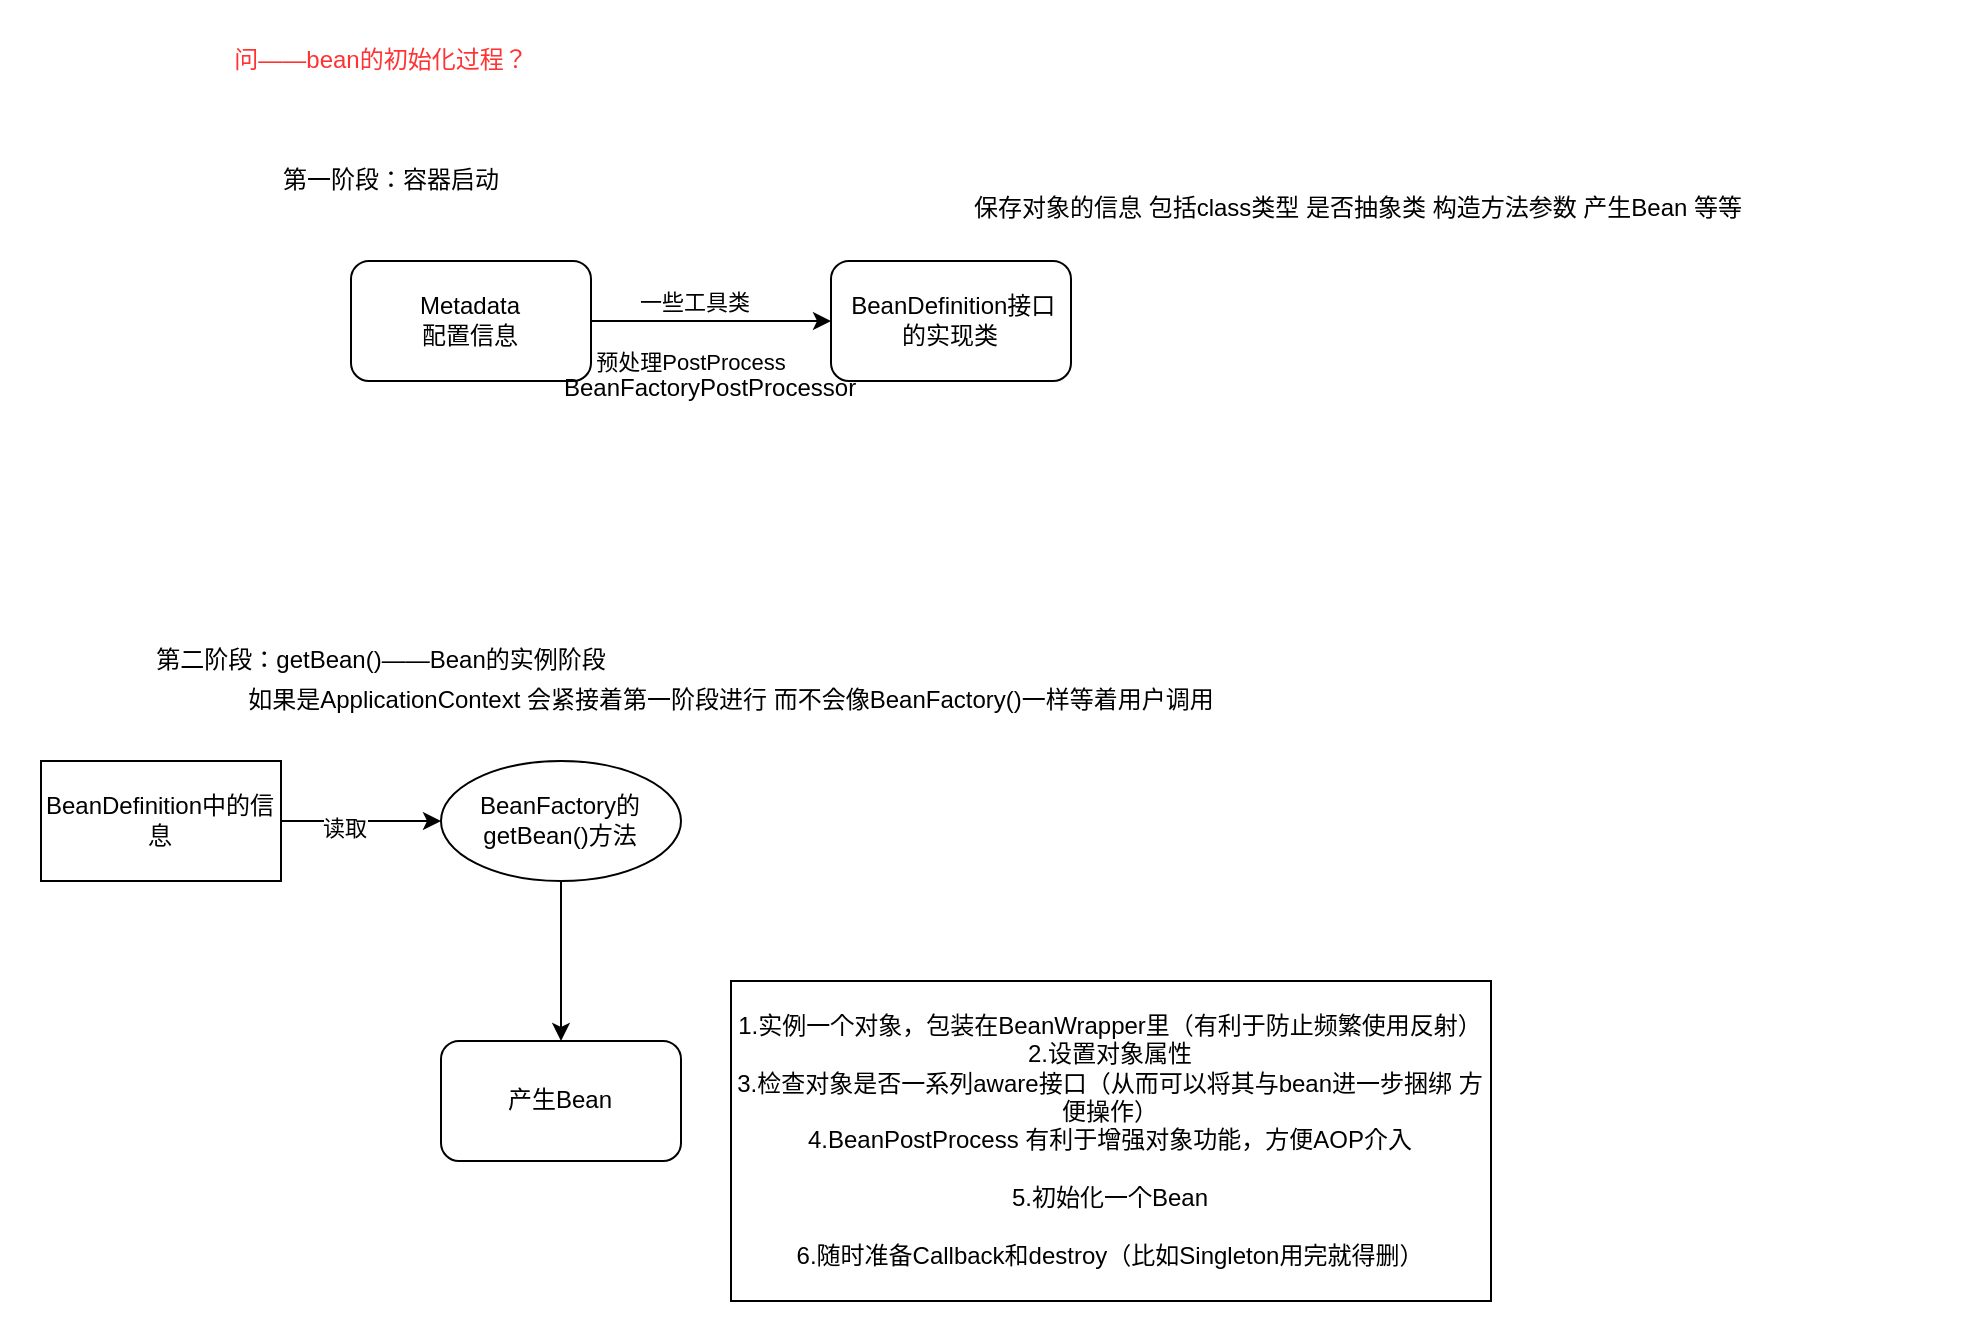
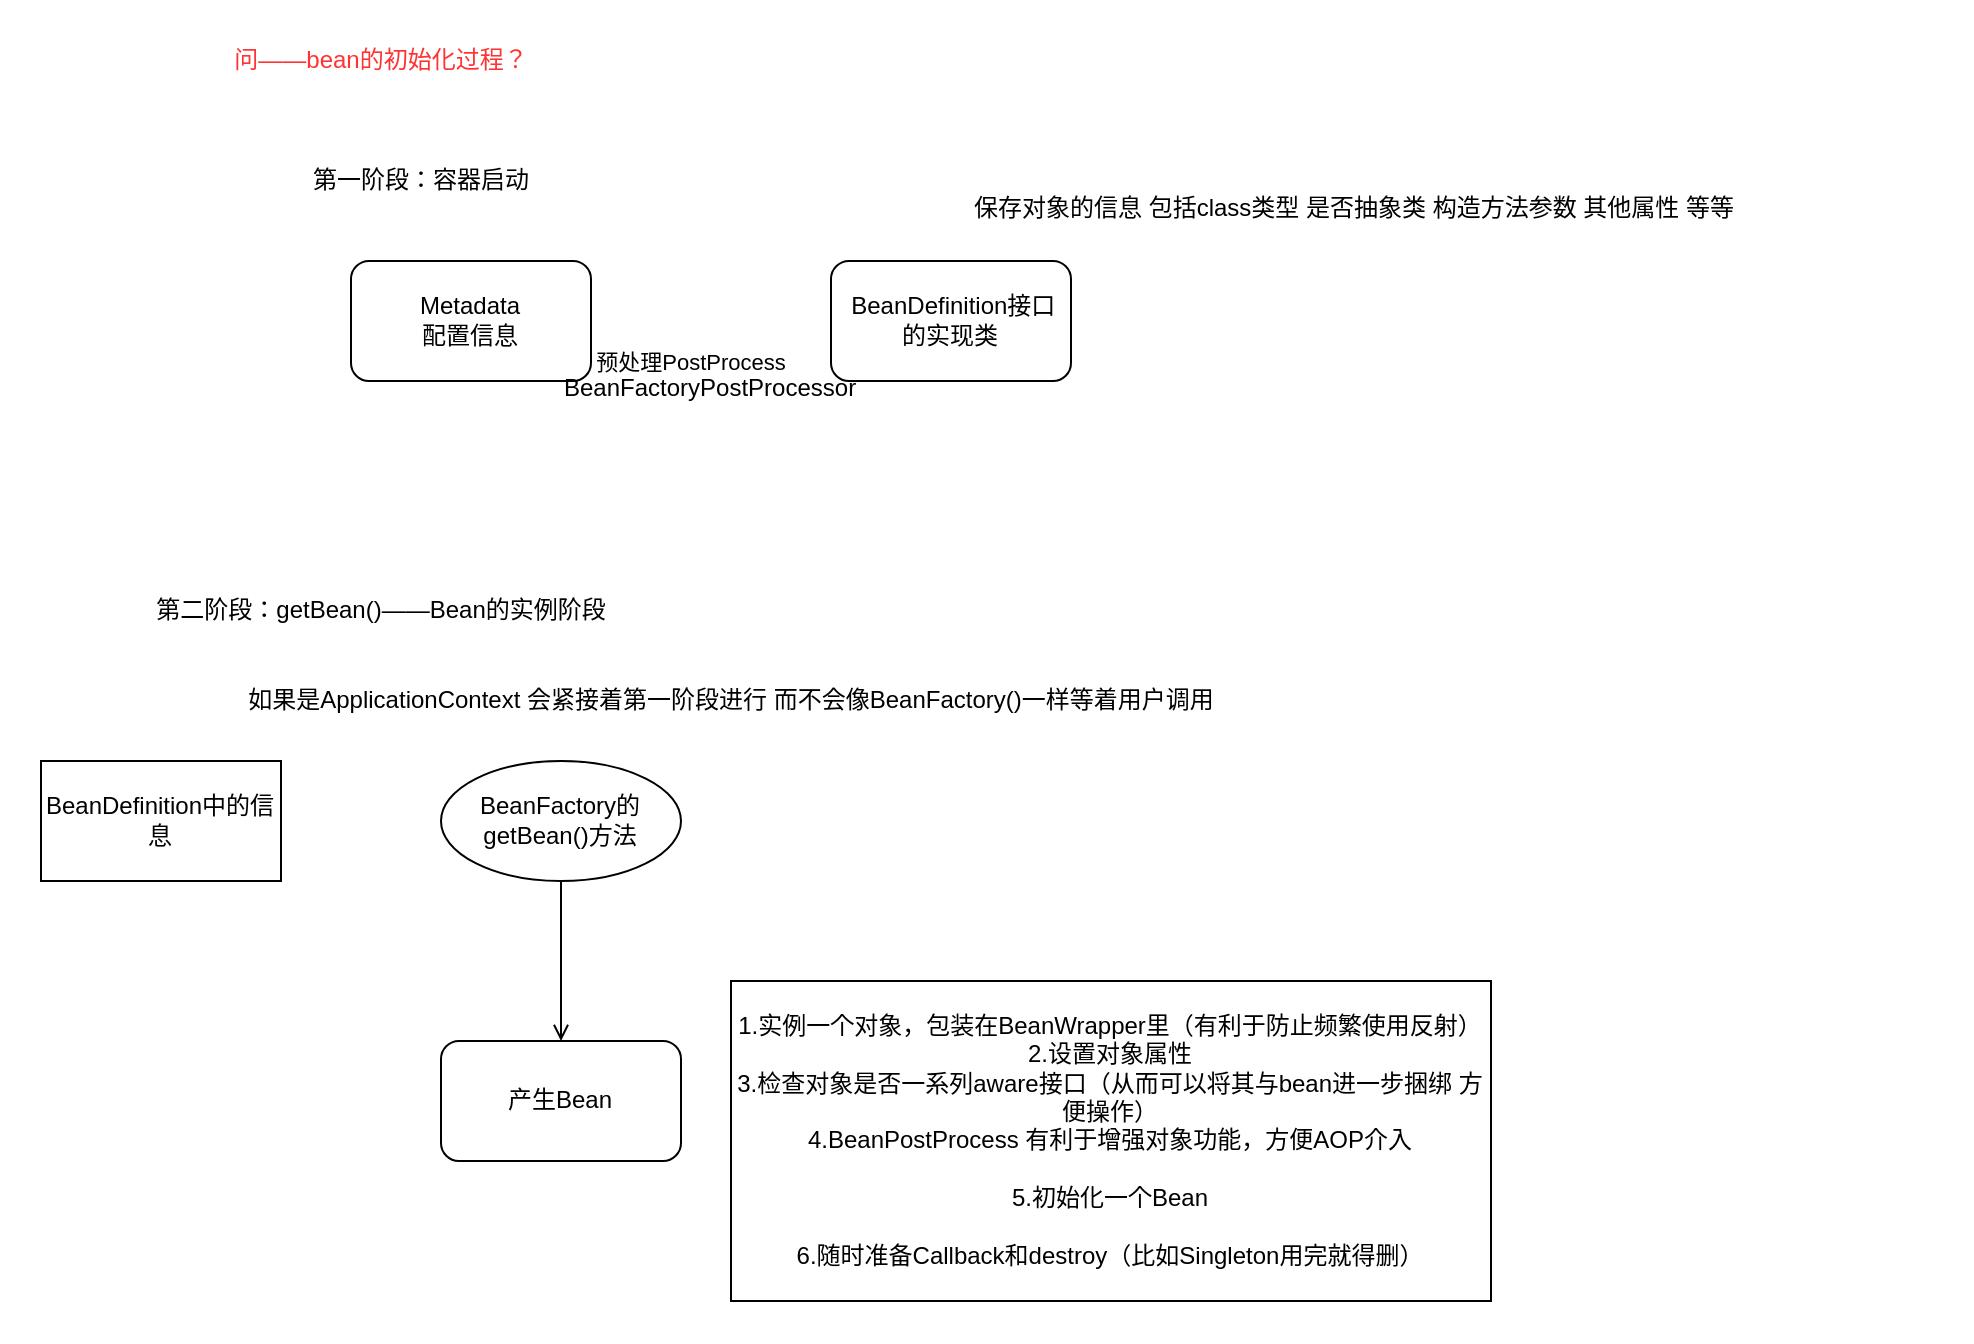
(391, 181) -> (421, 181)
(1362, 209) -> (1359, 209)
(704, 321) -> none
(381, 661) -> (381, 611)
(354, 821) -> none
(561, 1026) -> (561, 1028)
